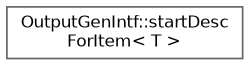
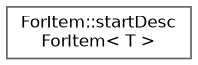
(125, 33) -> (99, 33)
